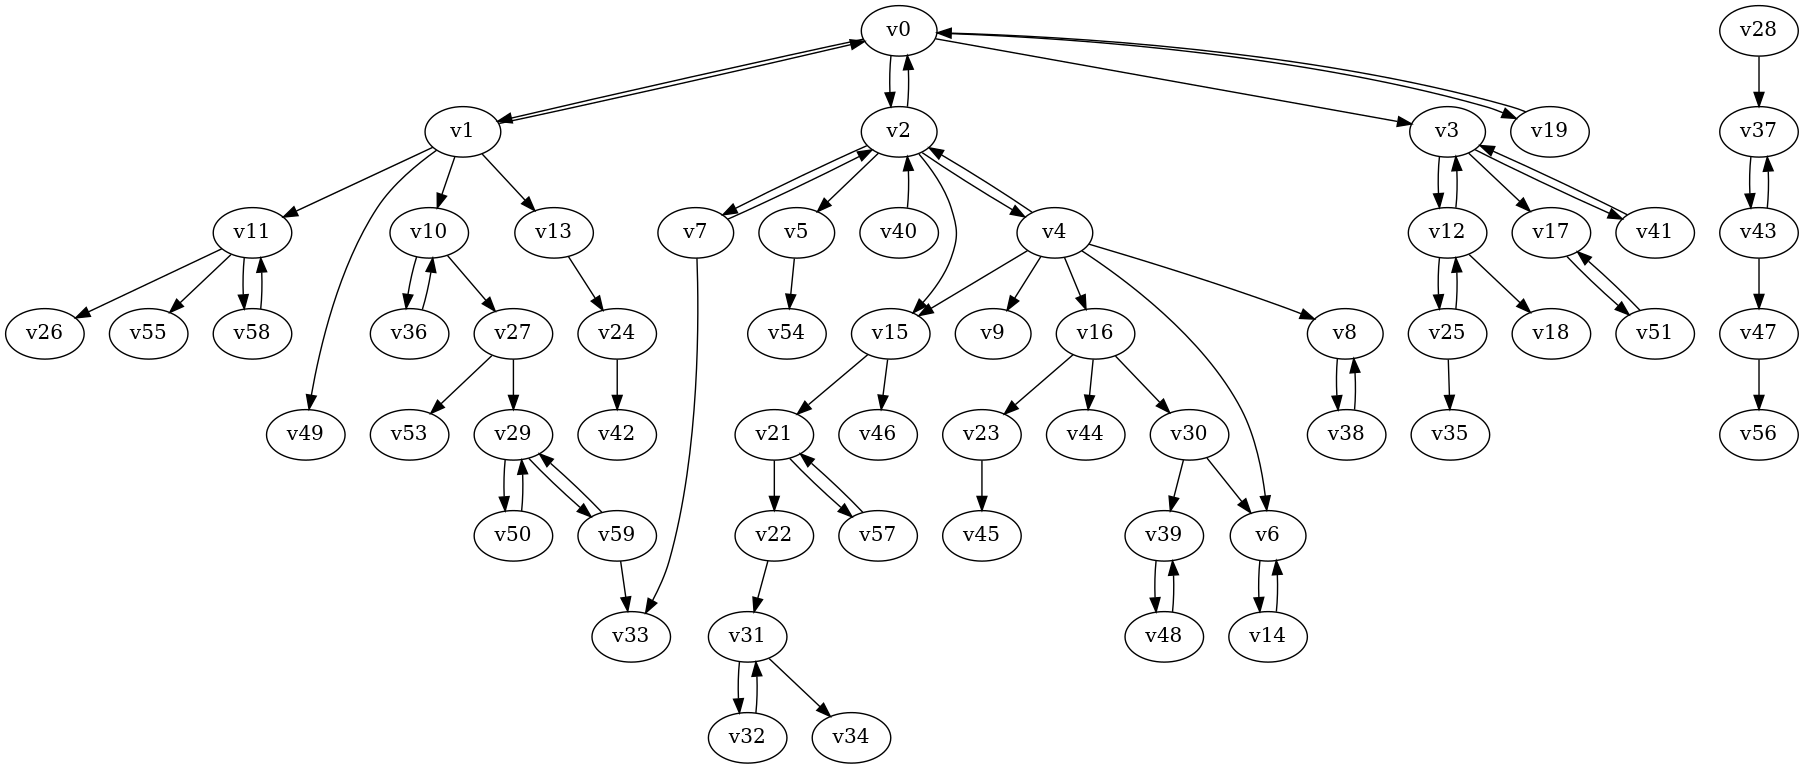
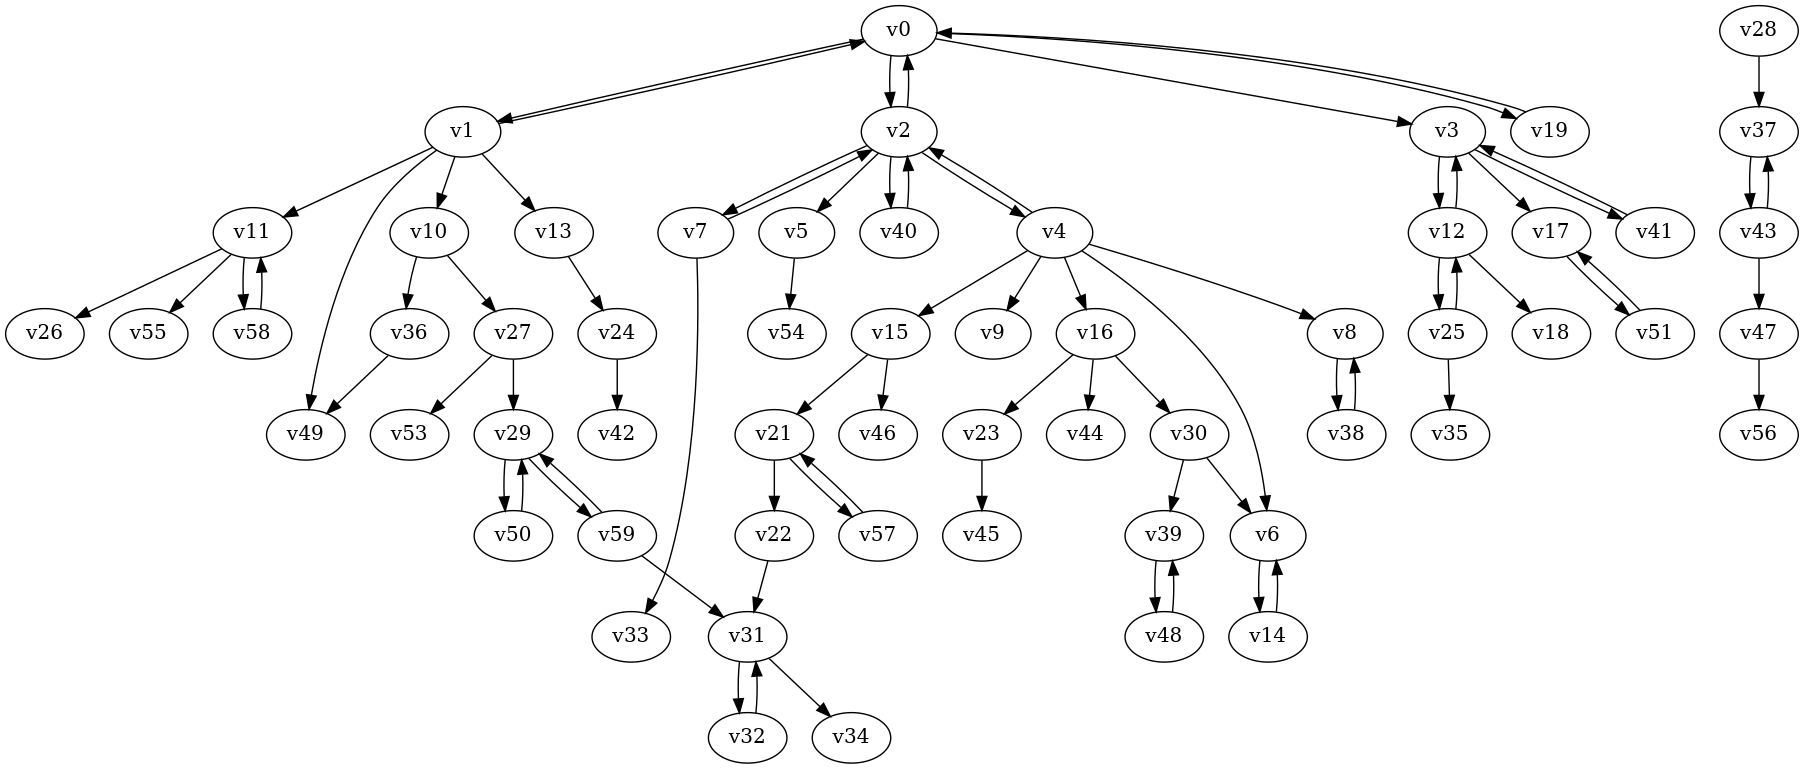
(956, 228) -> (890, 175)
(427, 291) -> (363, 380)
(623, 579) -> (677, 582)
